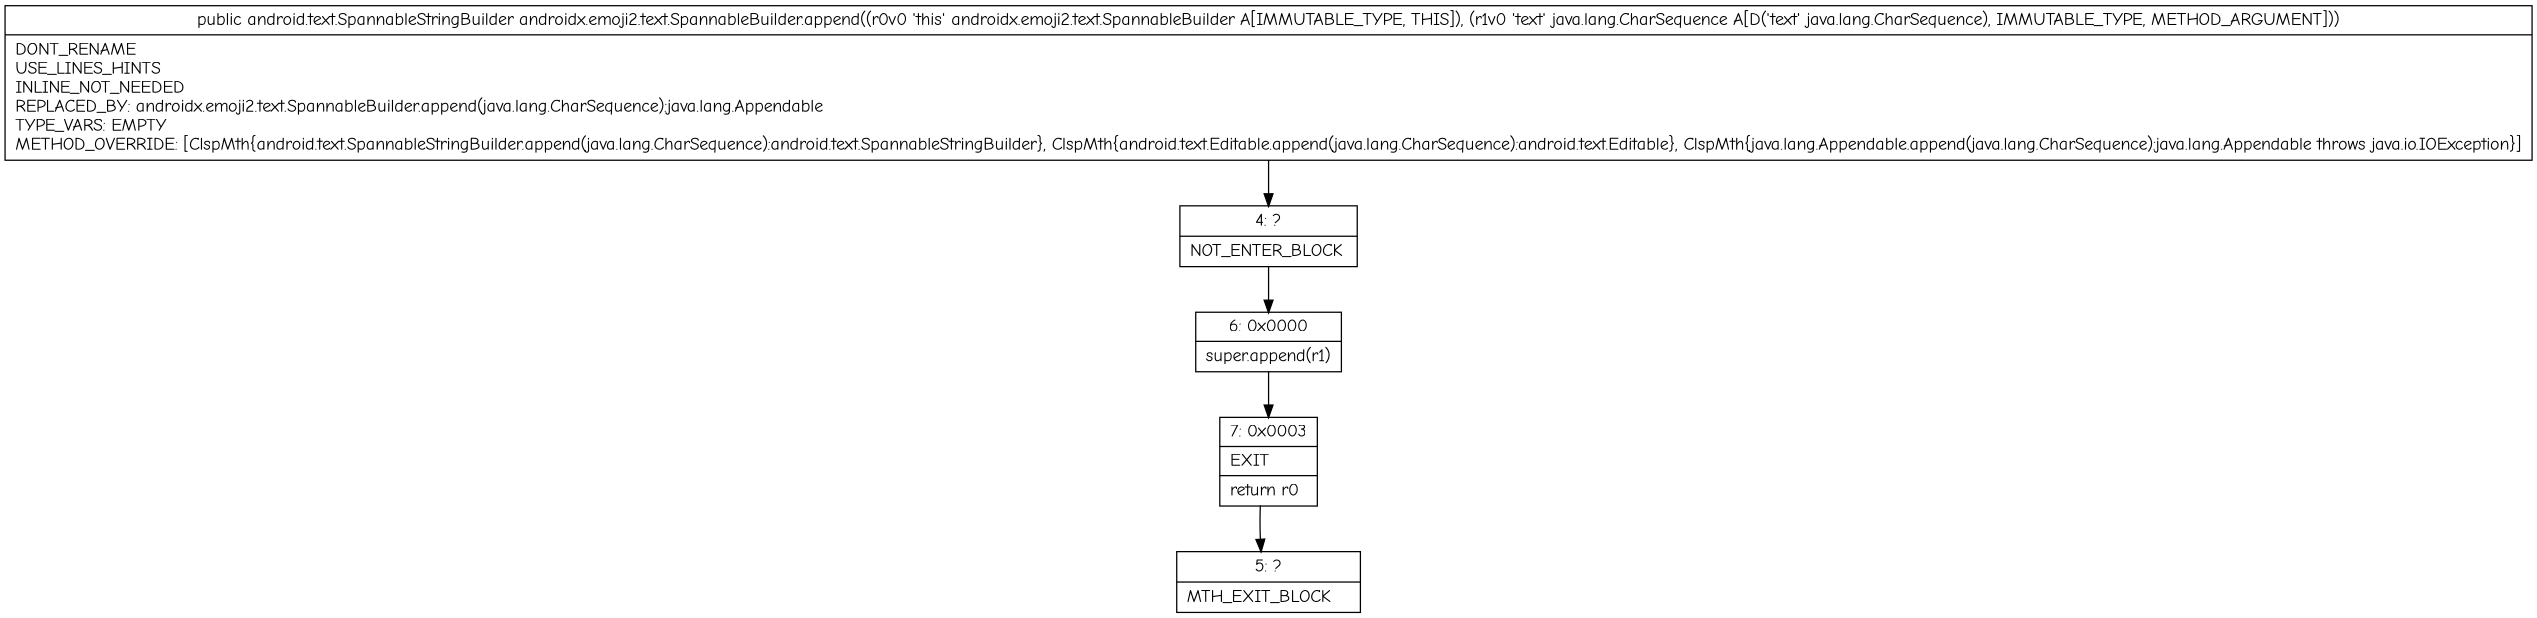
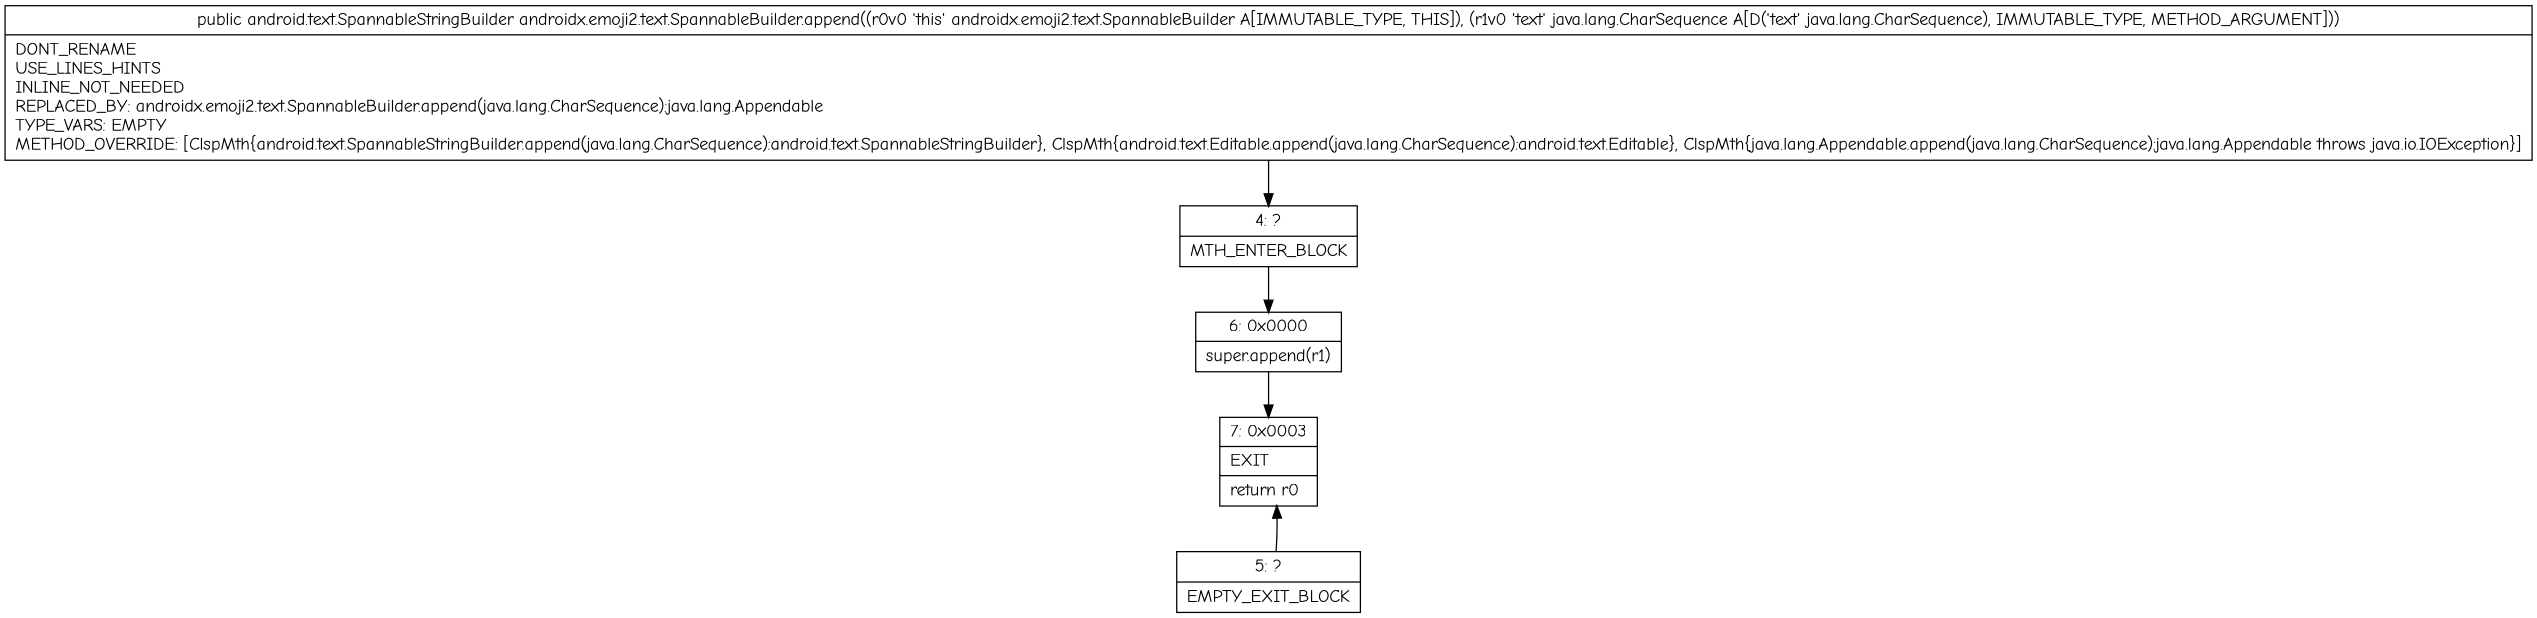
(1267, 251) -> (1269, 251)
(1260, 522) -> (1277, 535)
(1259, 597) -> (1269, 597)
